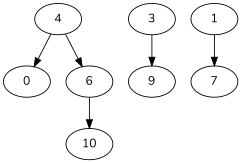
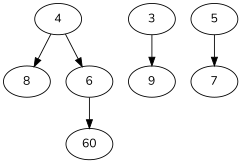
(214, 19) -> (214, 19)
(27, 82) -> (27, 82)
(89, 144) -> (89, 144)
